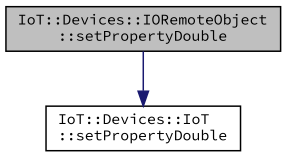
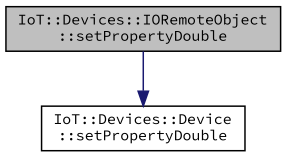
(143, 128) -> (143, 128)
